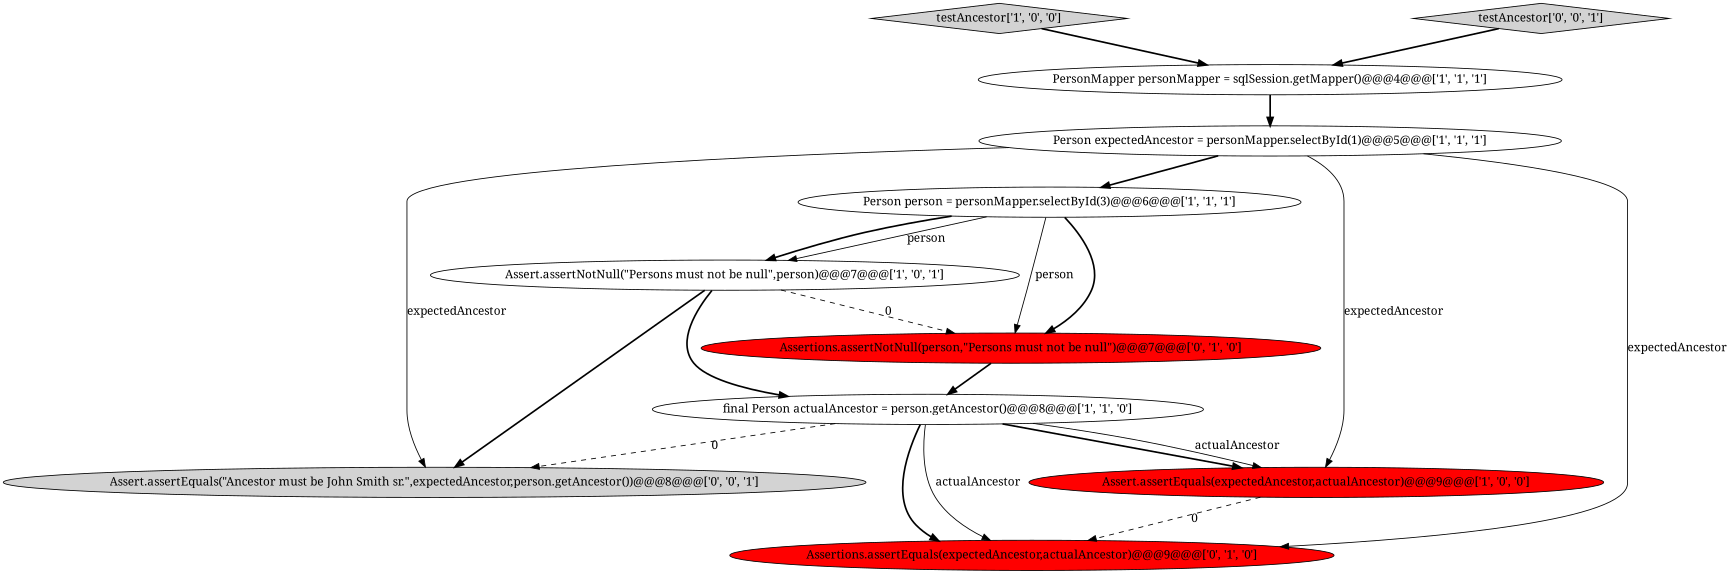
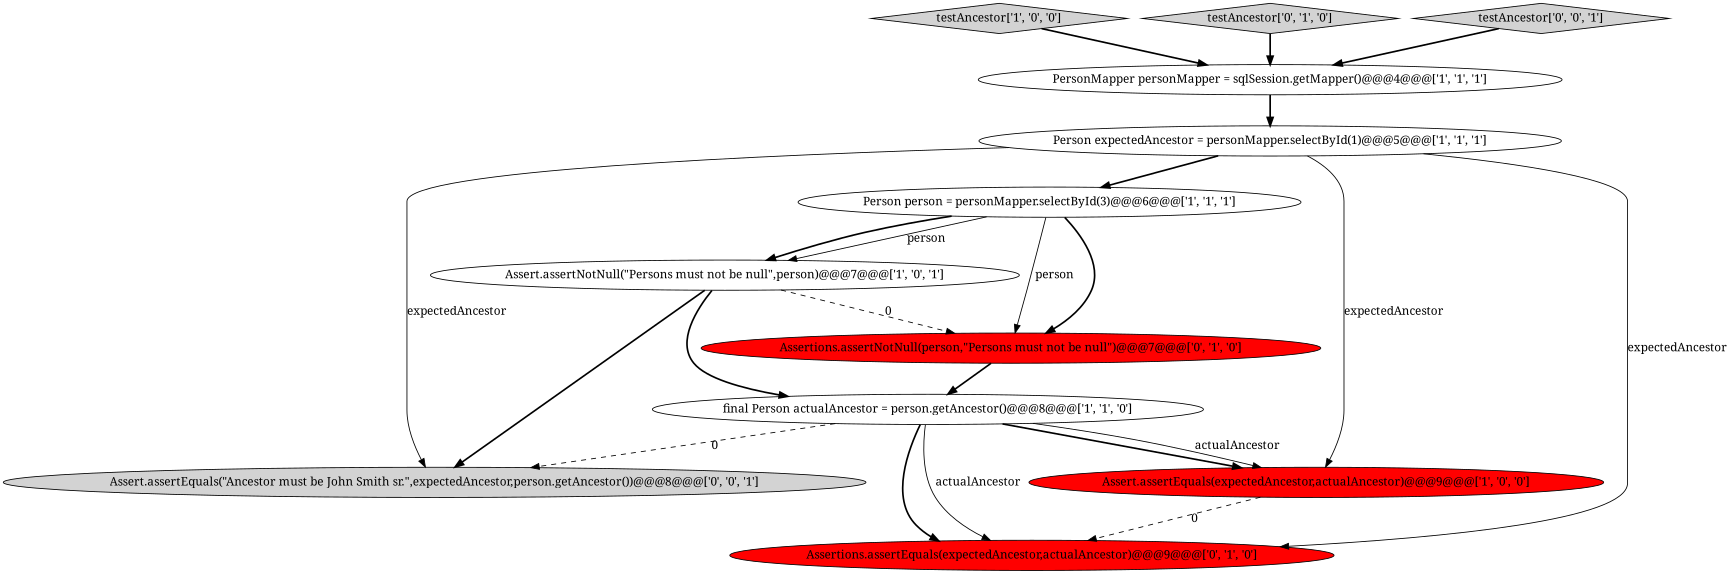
none -> (1270, 18)
